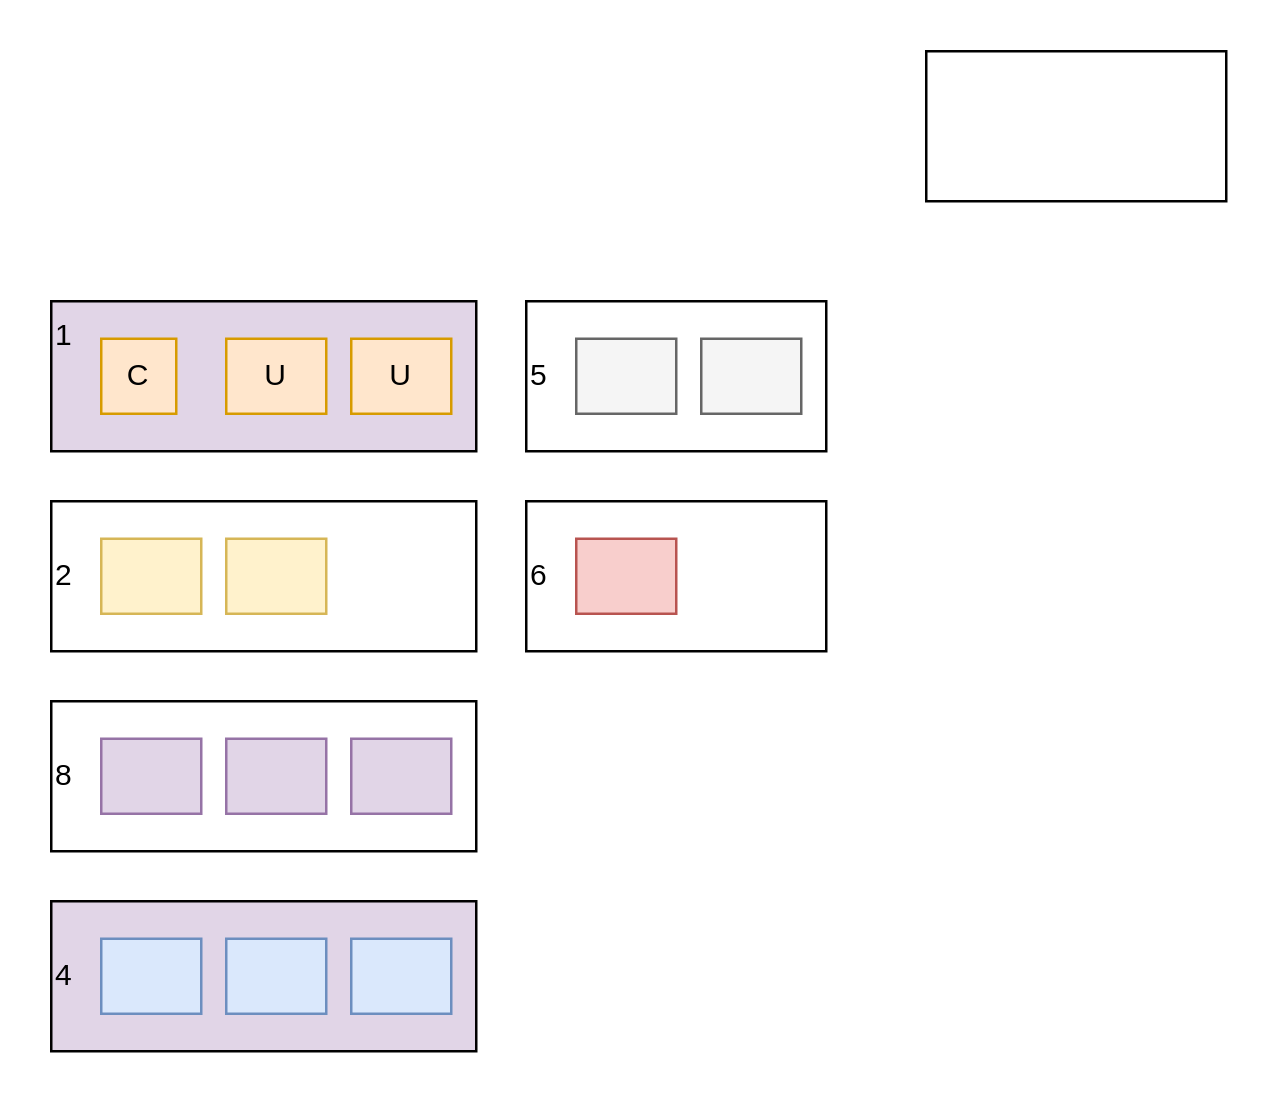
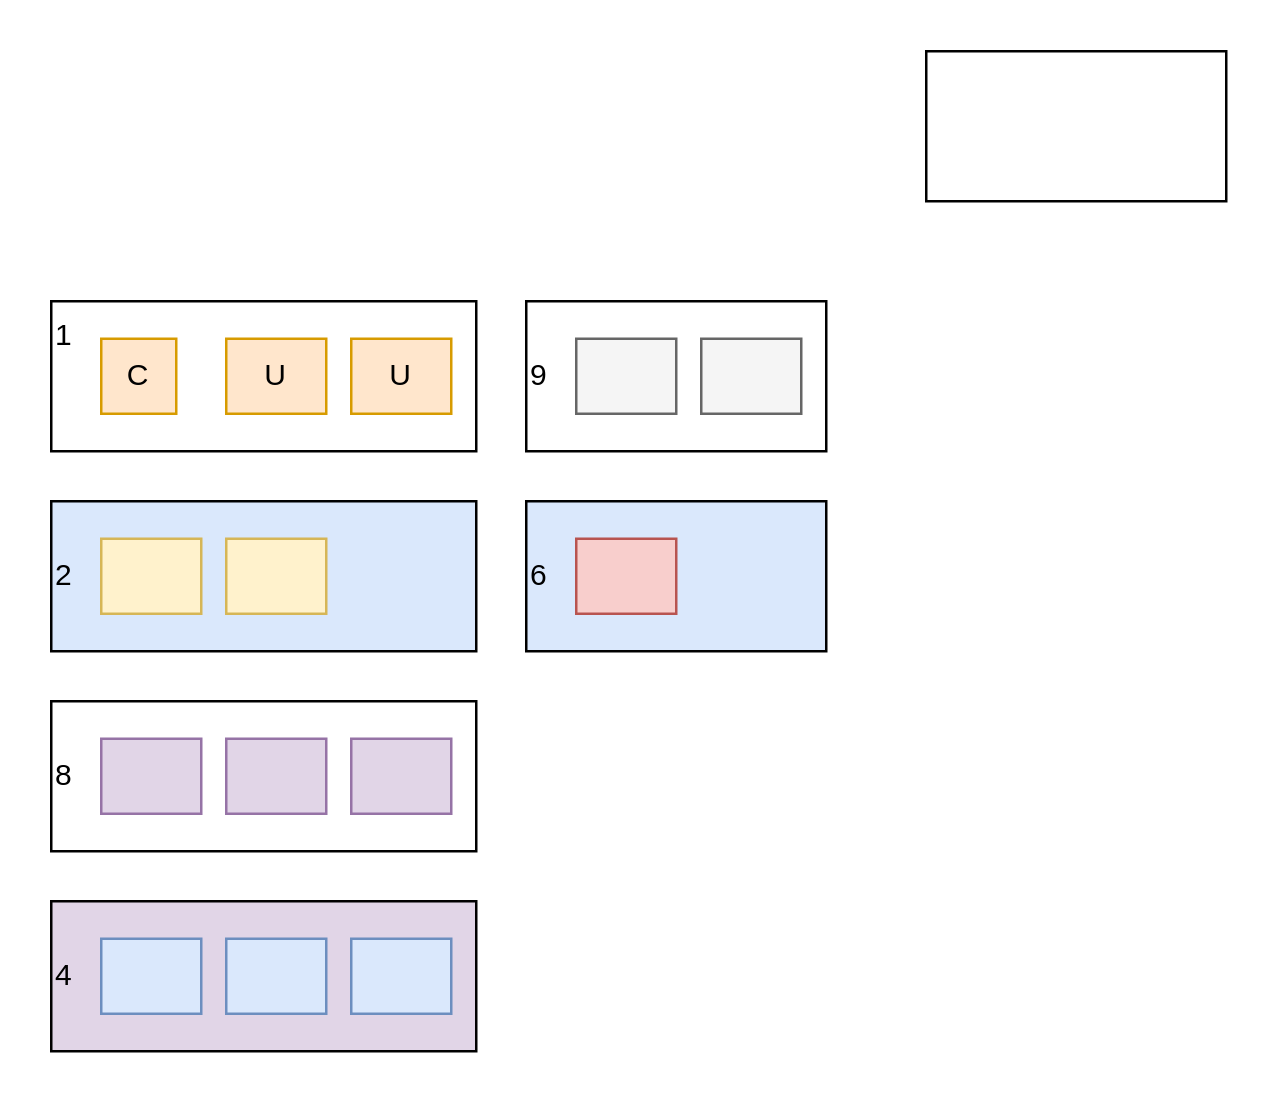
(65, 337) -> (65, 337)
(540, 376) -> (540, 376)
(65, 576) -> (65, 576)
(540, 576) -> (540, 576)
